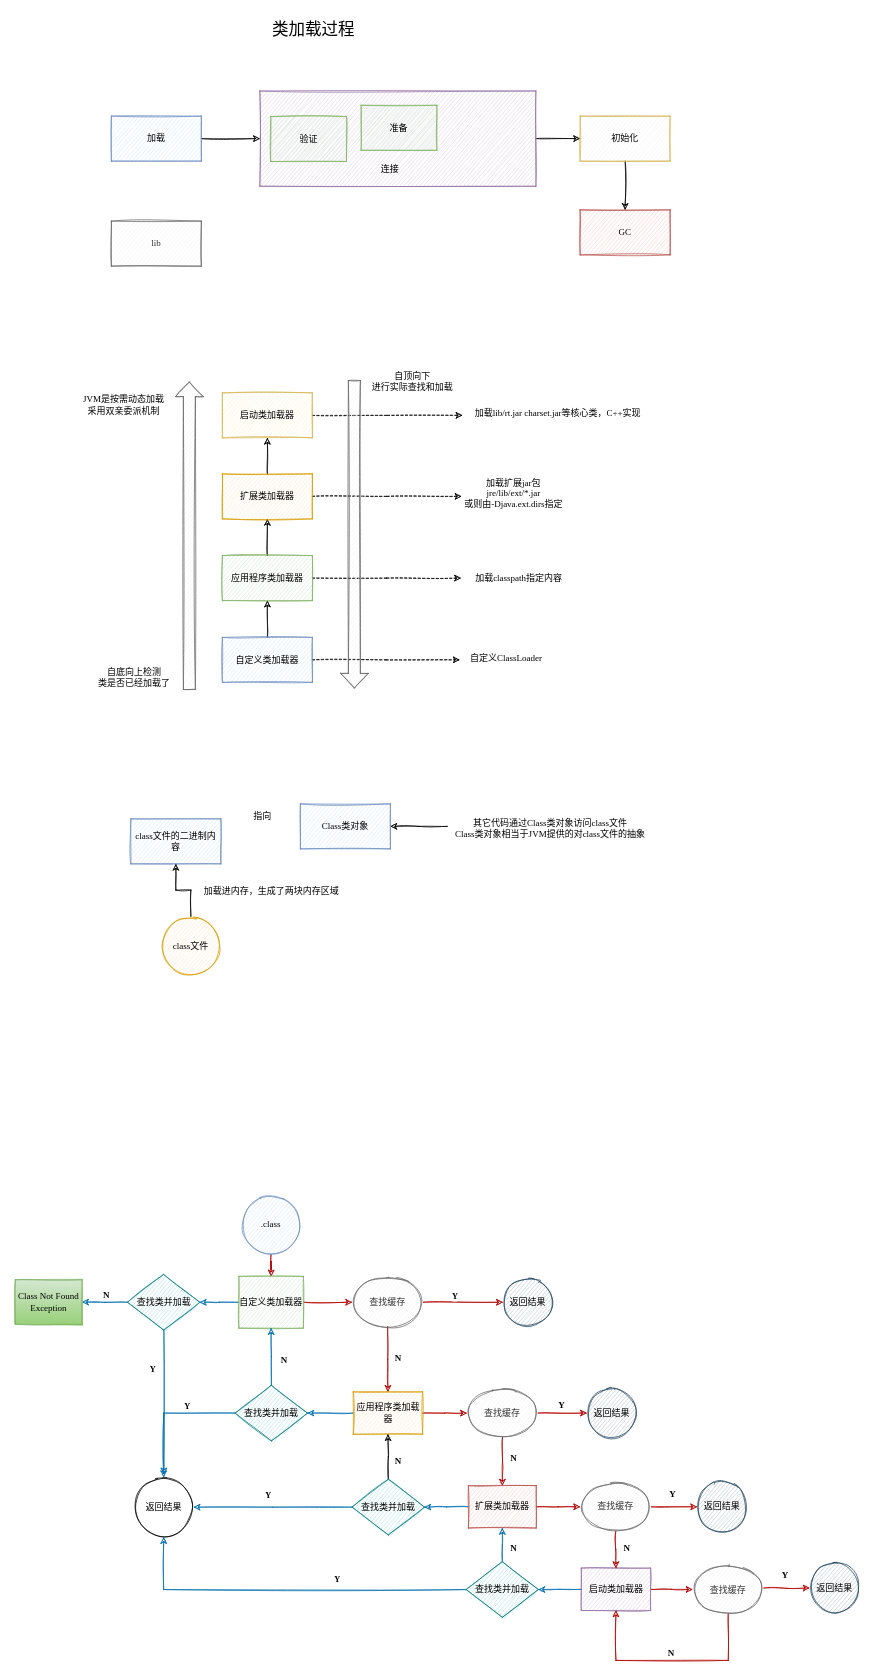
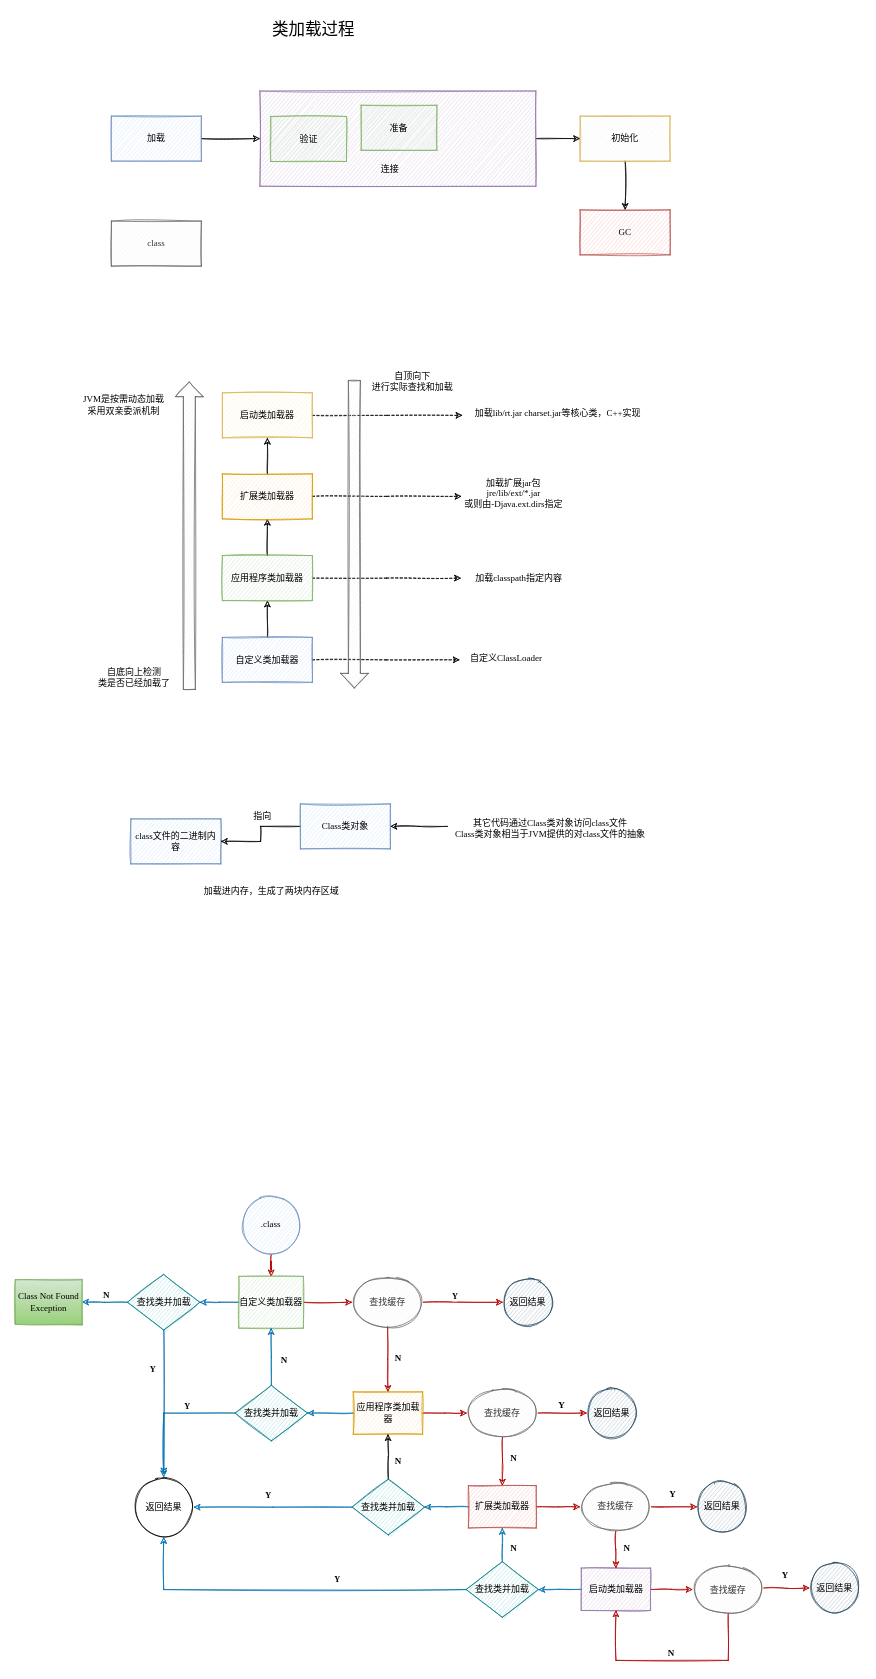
(156, 243) -> (156, 243)
none -> (261, 832)
(186, 890) -> none
(191, 946) -> none
